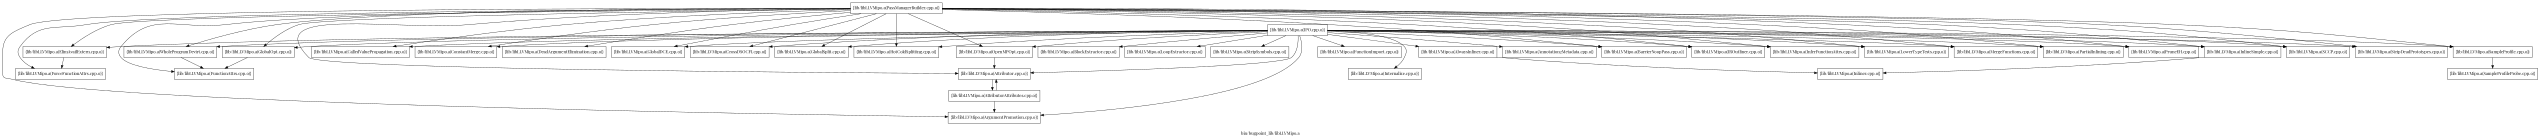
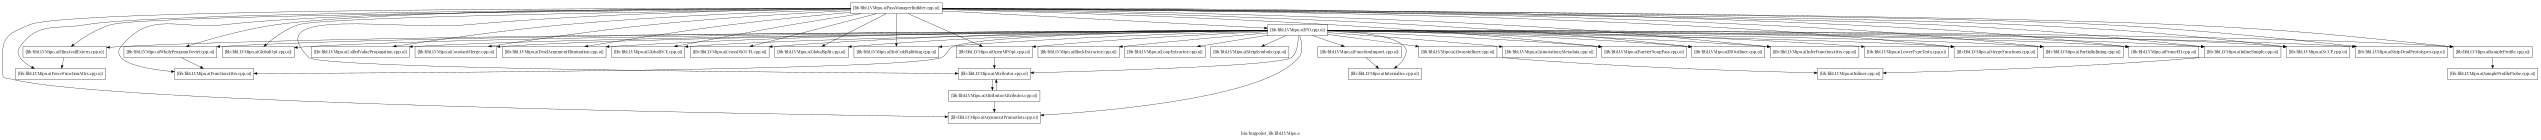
(1402, 18) -> (1103, 19)
none -> (938, 34)
(238, 62) -> (765, 68)
none -> (1371, 62)
